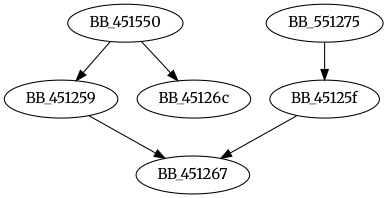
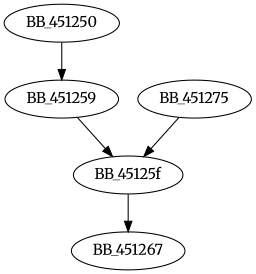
(125, 23) -> (62, 23)
(325, 23) -> (195, 99)
(194, 99) -> none
(122, 134) -> (91, 133)
